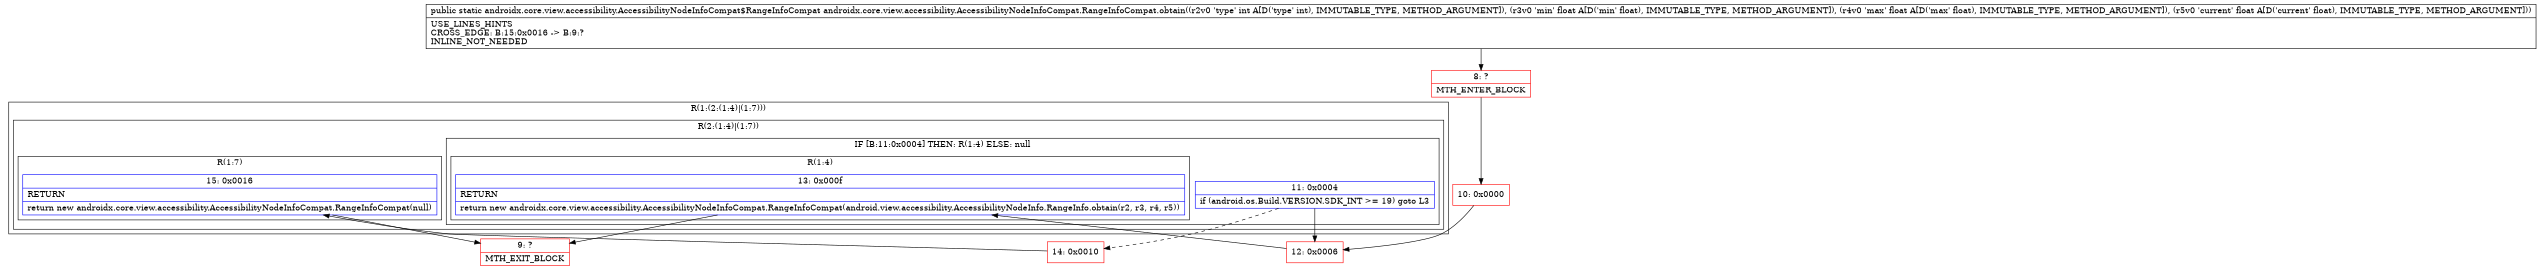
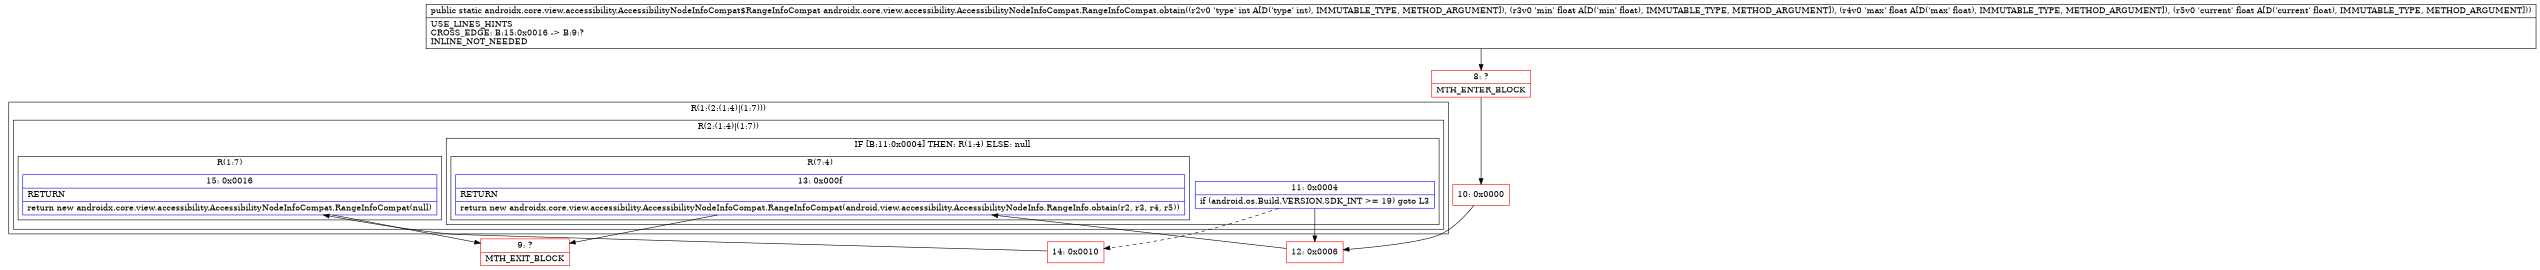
(820, 163) -> (820, 163)
